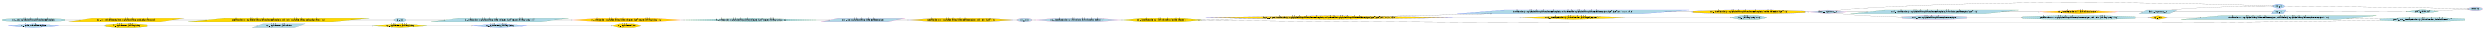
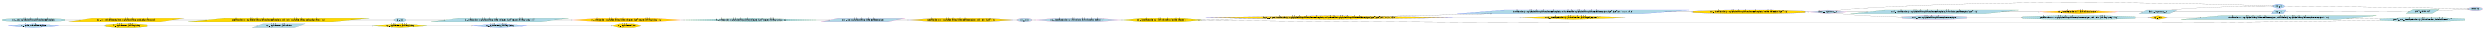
(2423, 11) -> (2423, 11)
(1749, 18) -> none
